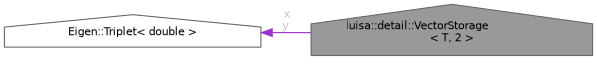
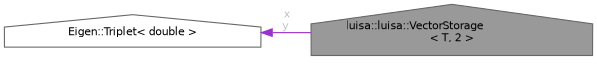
(452, 33) -> (452, 33)
